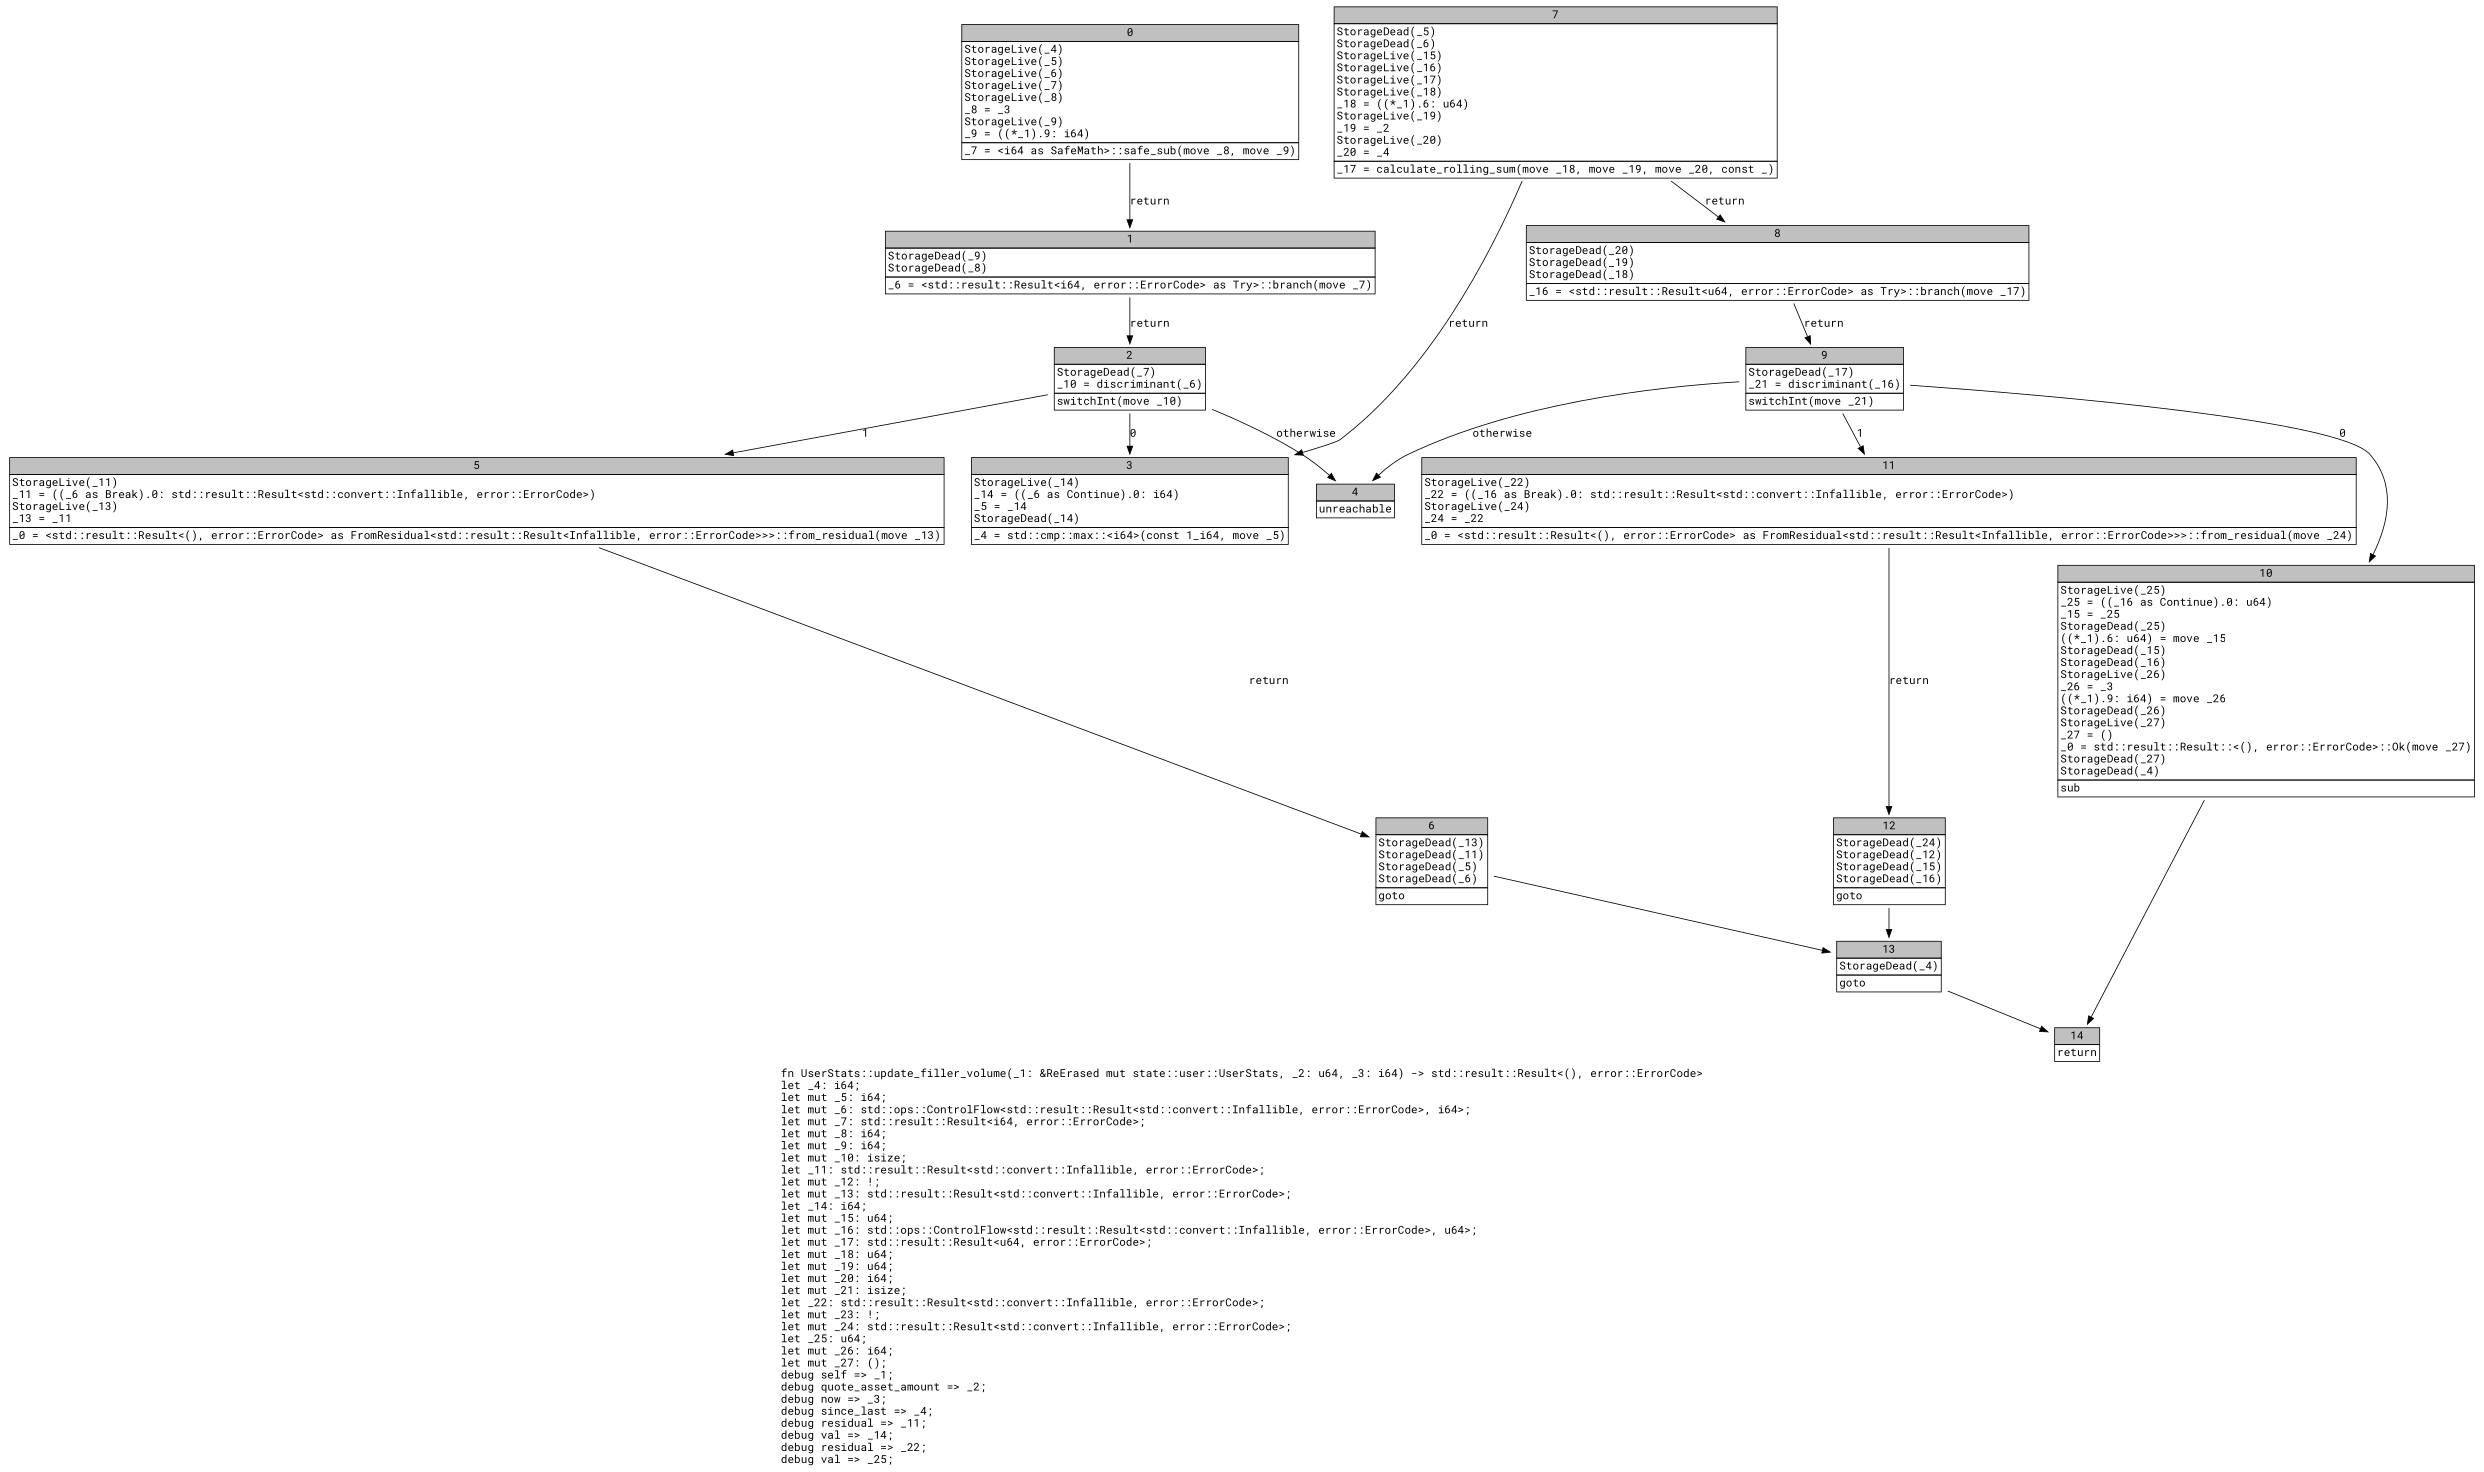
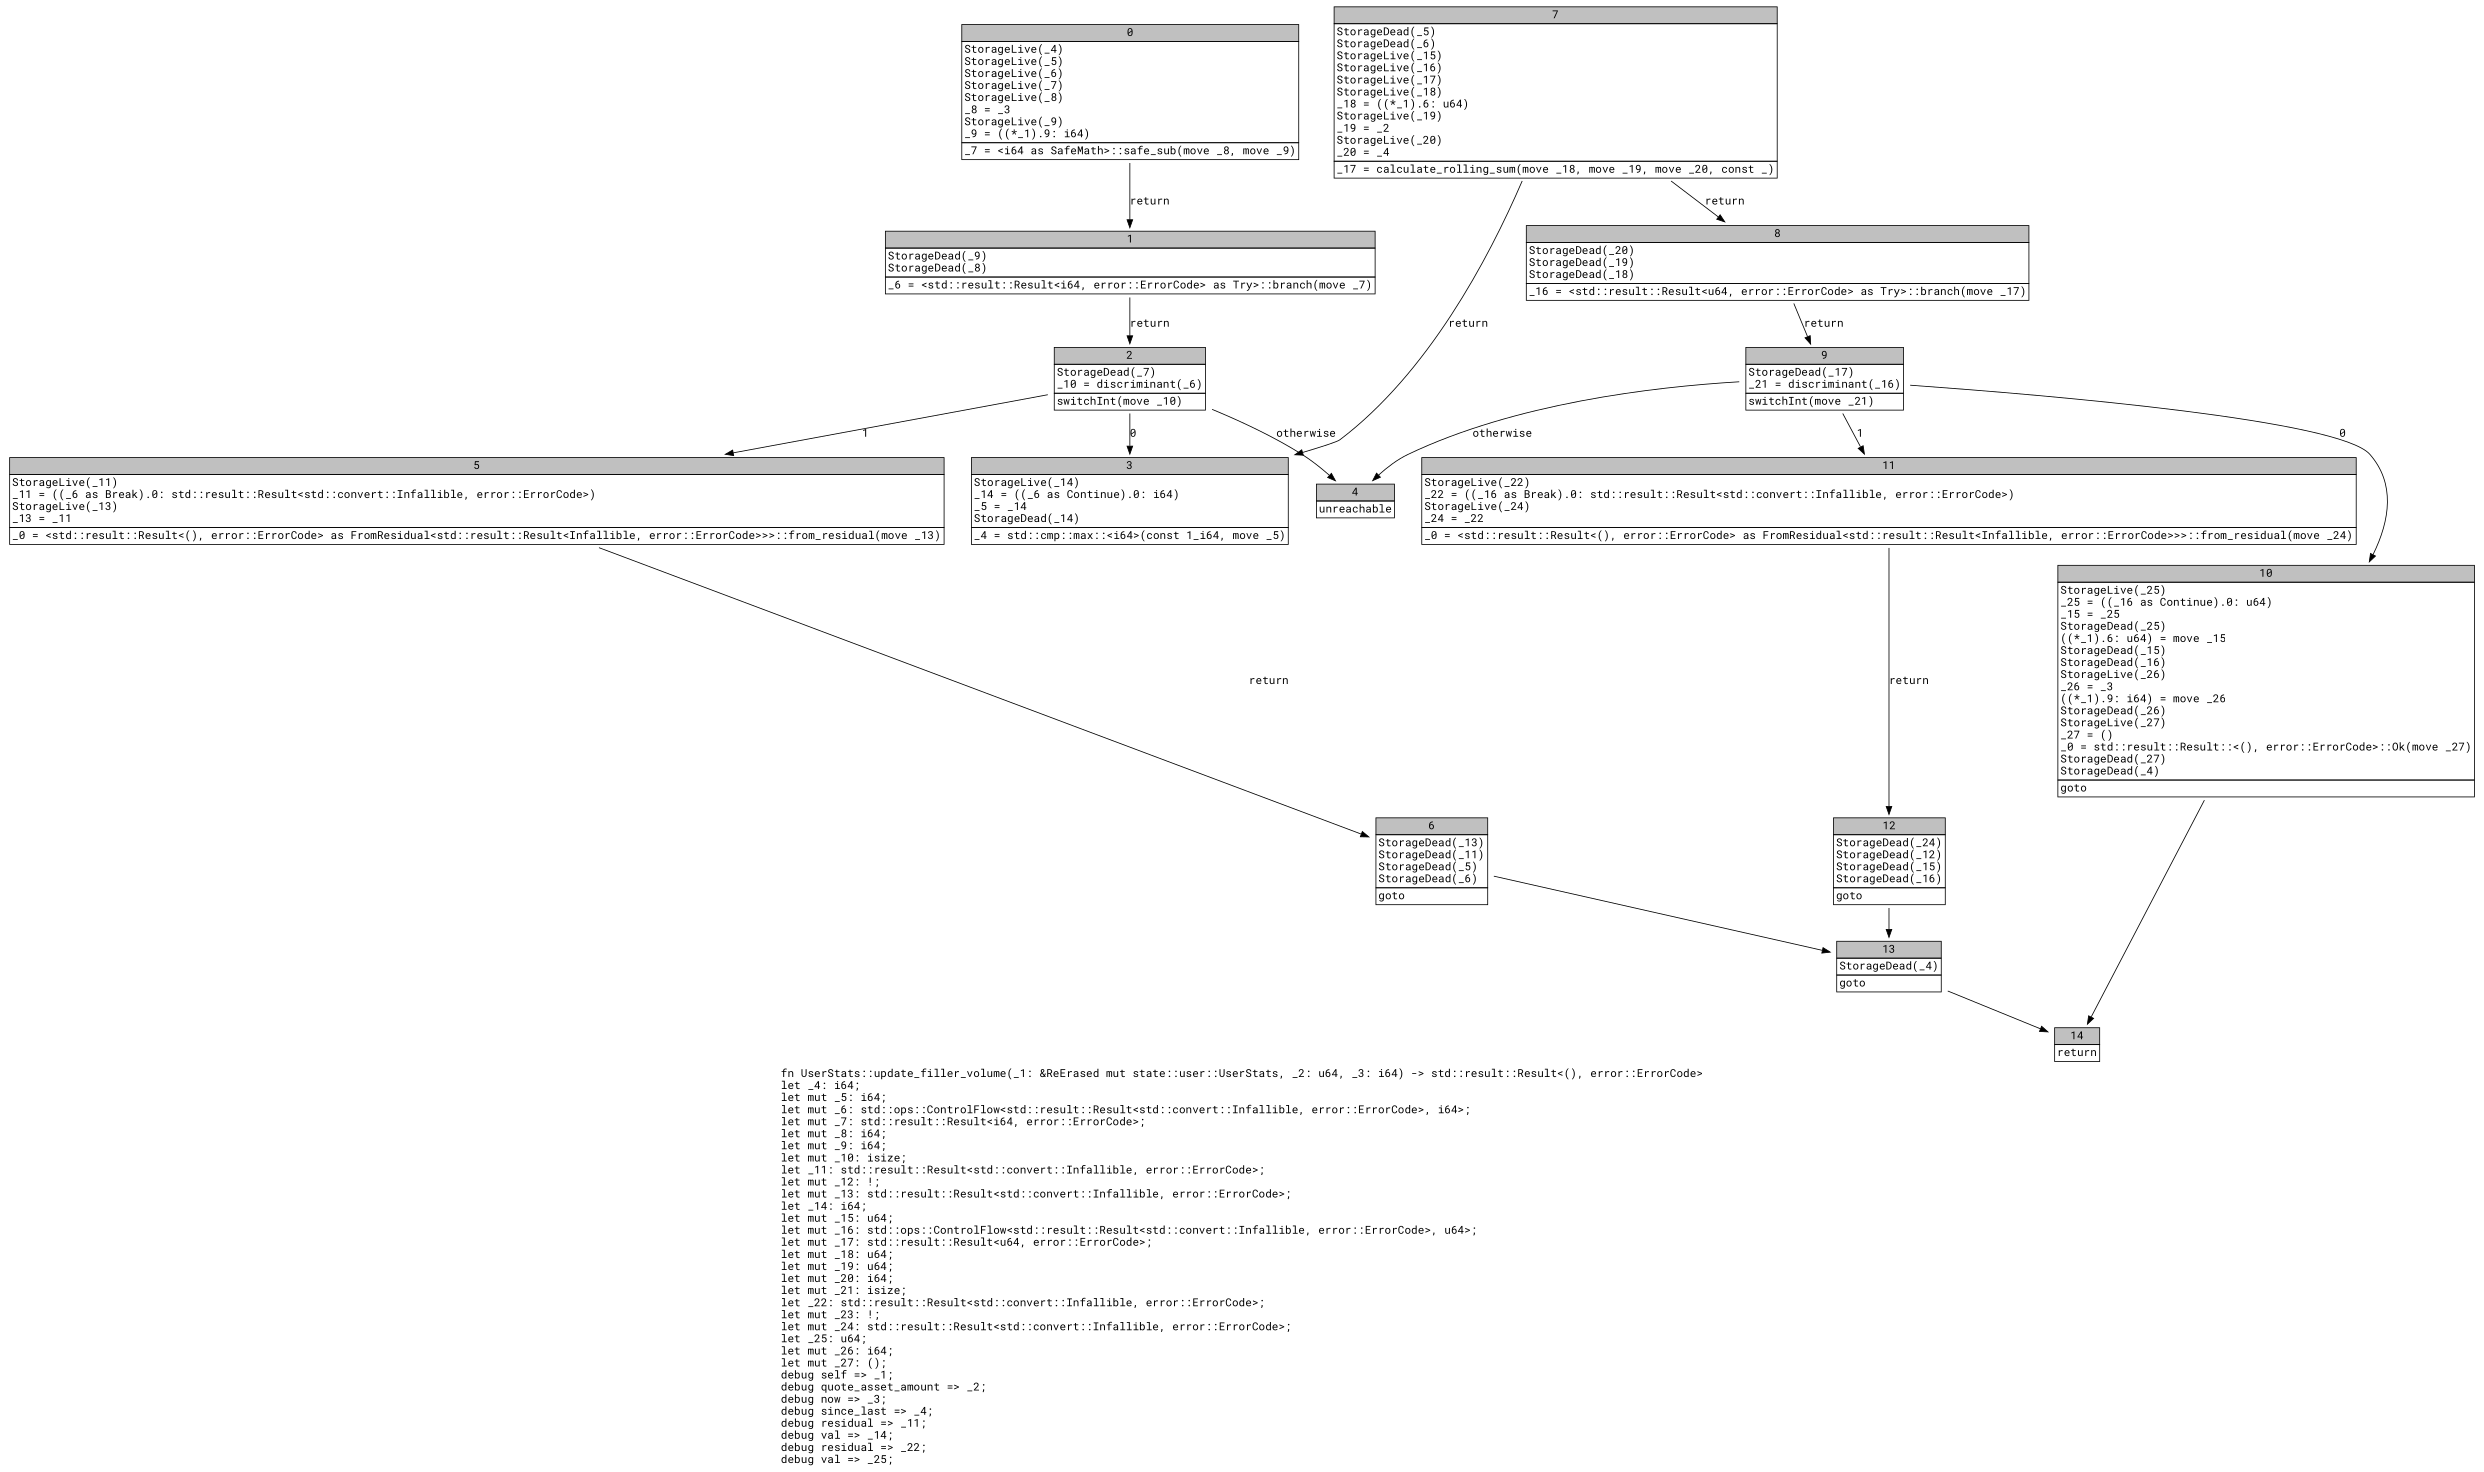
(2070, 788) -> (2074, 788)
